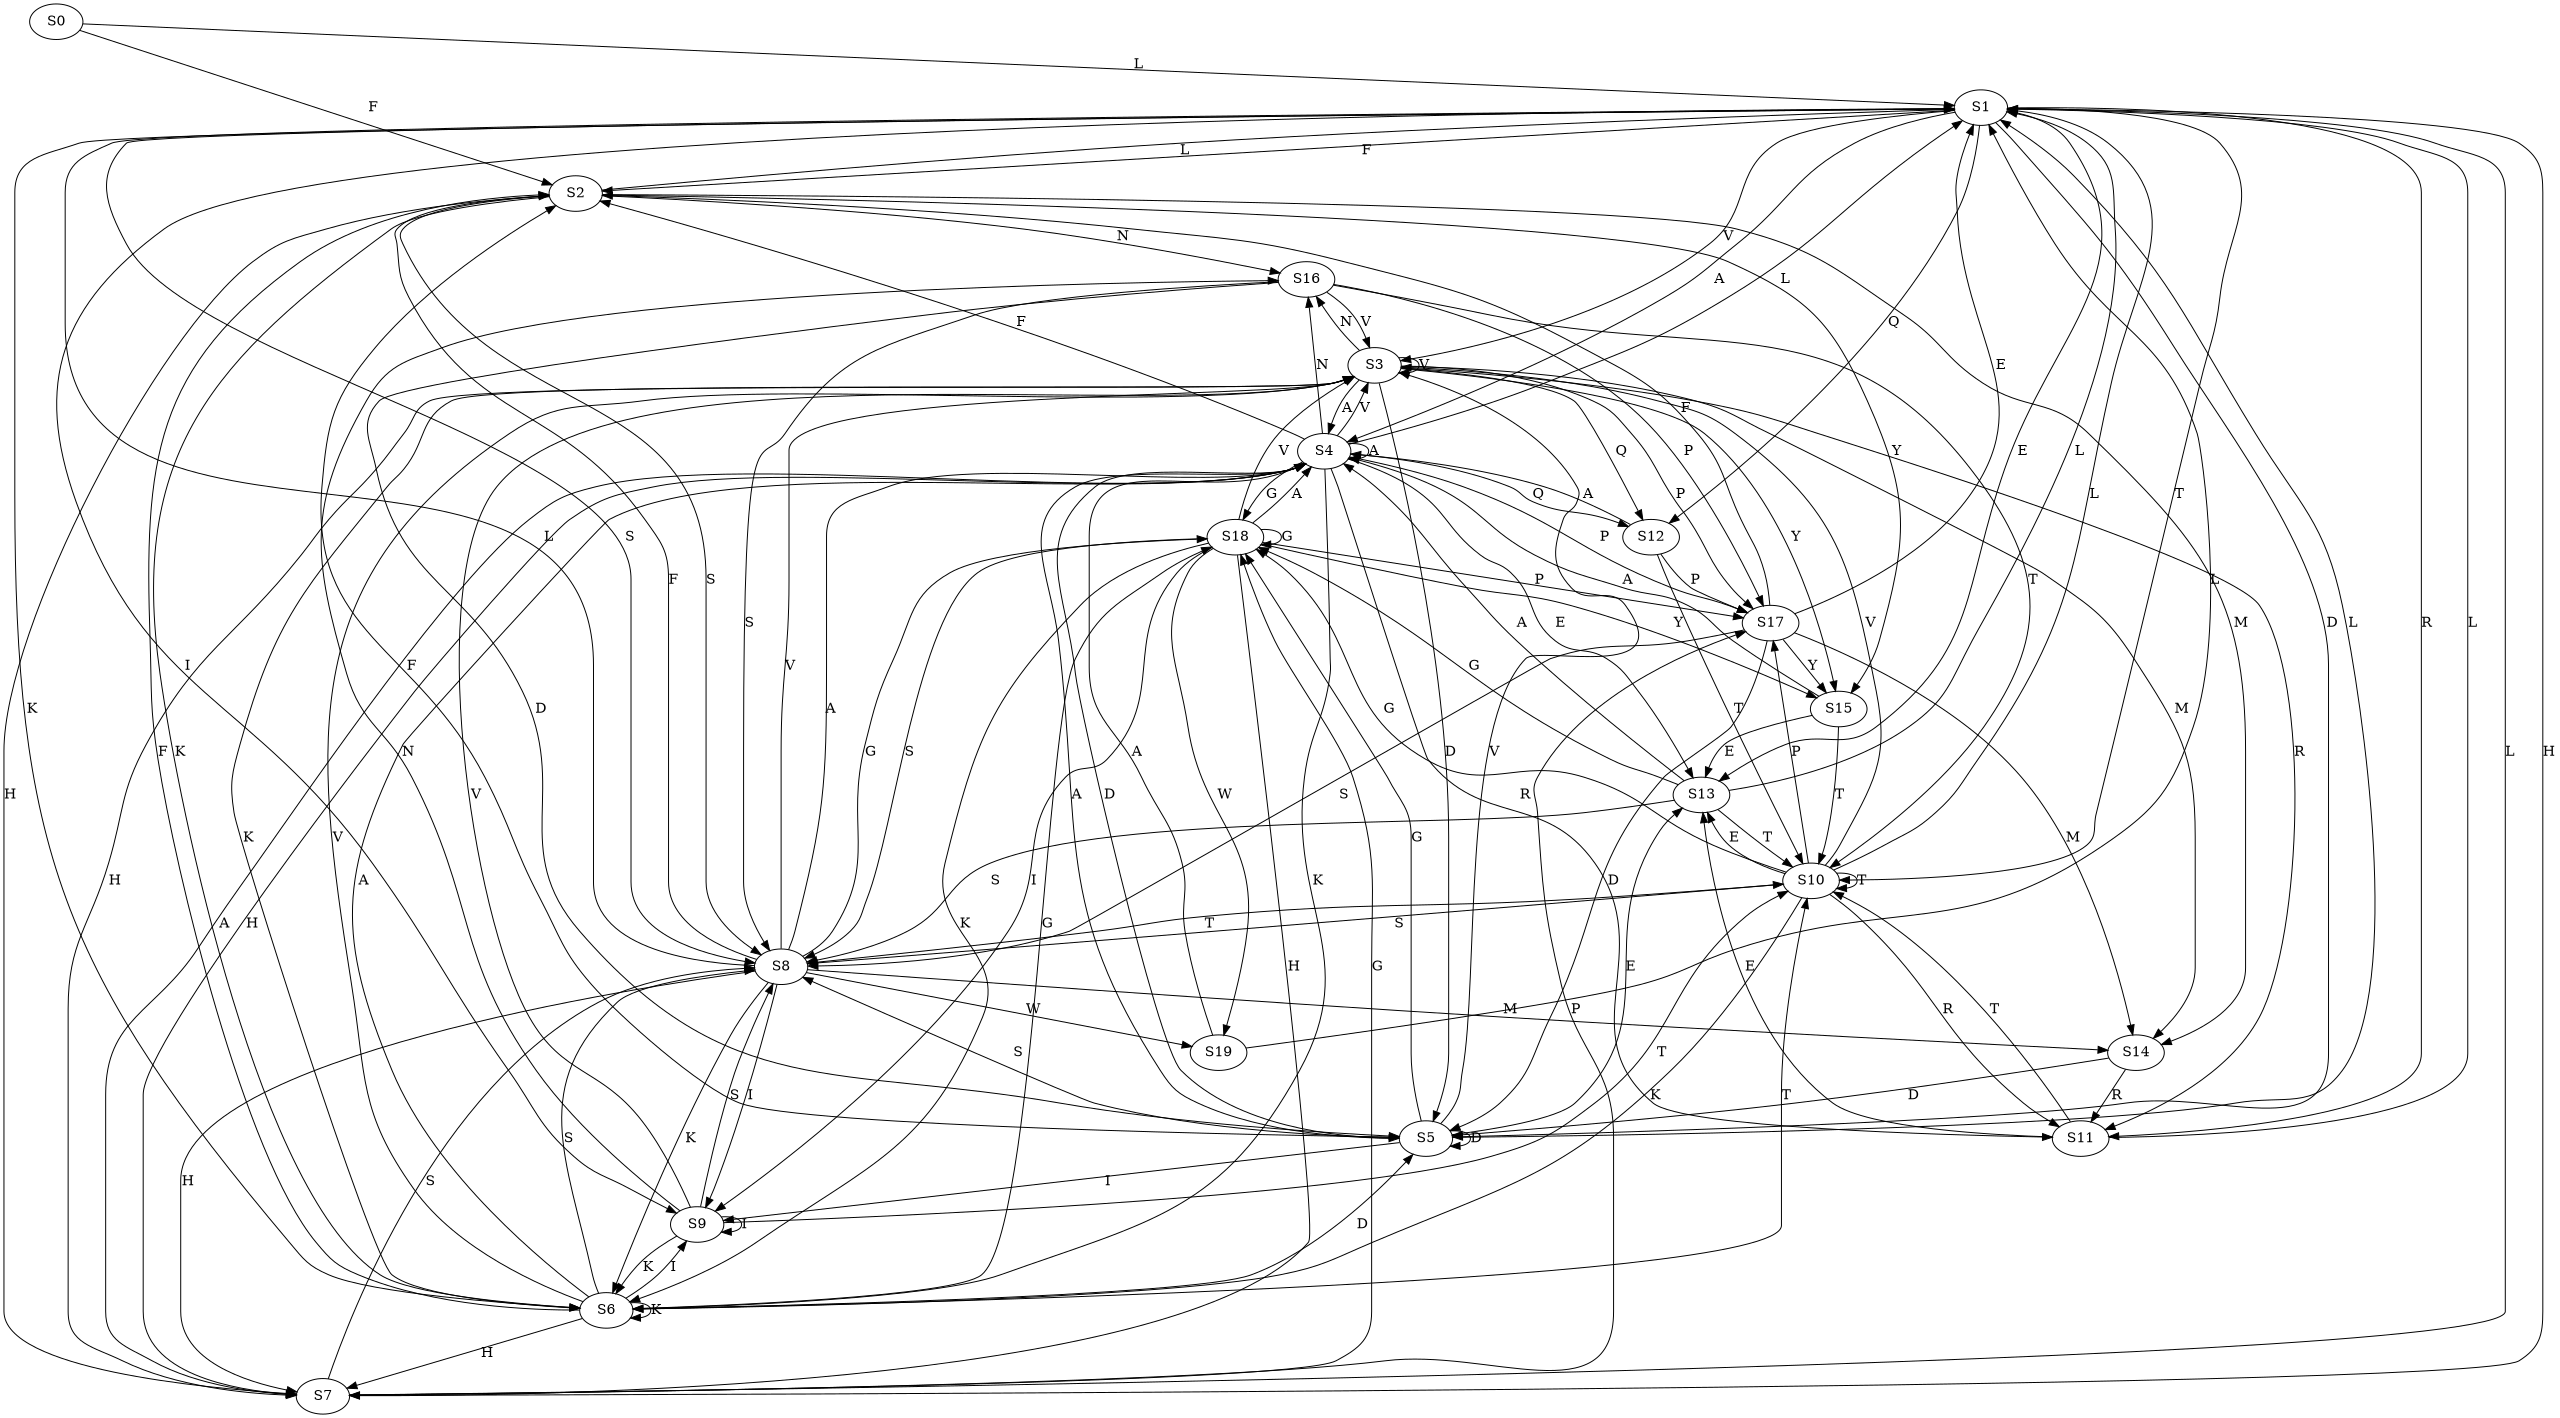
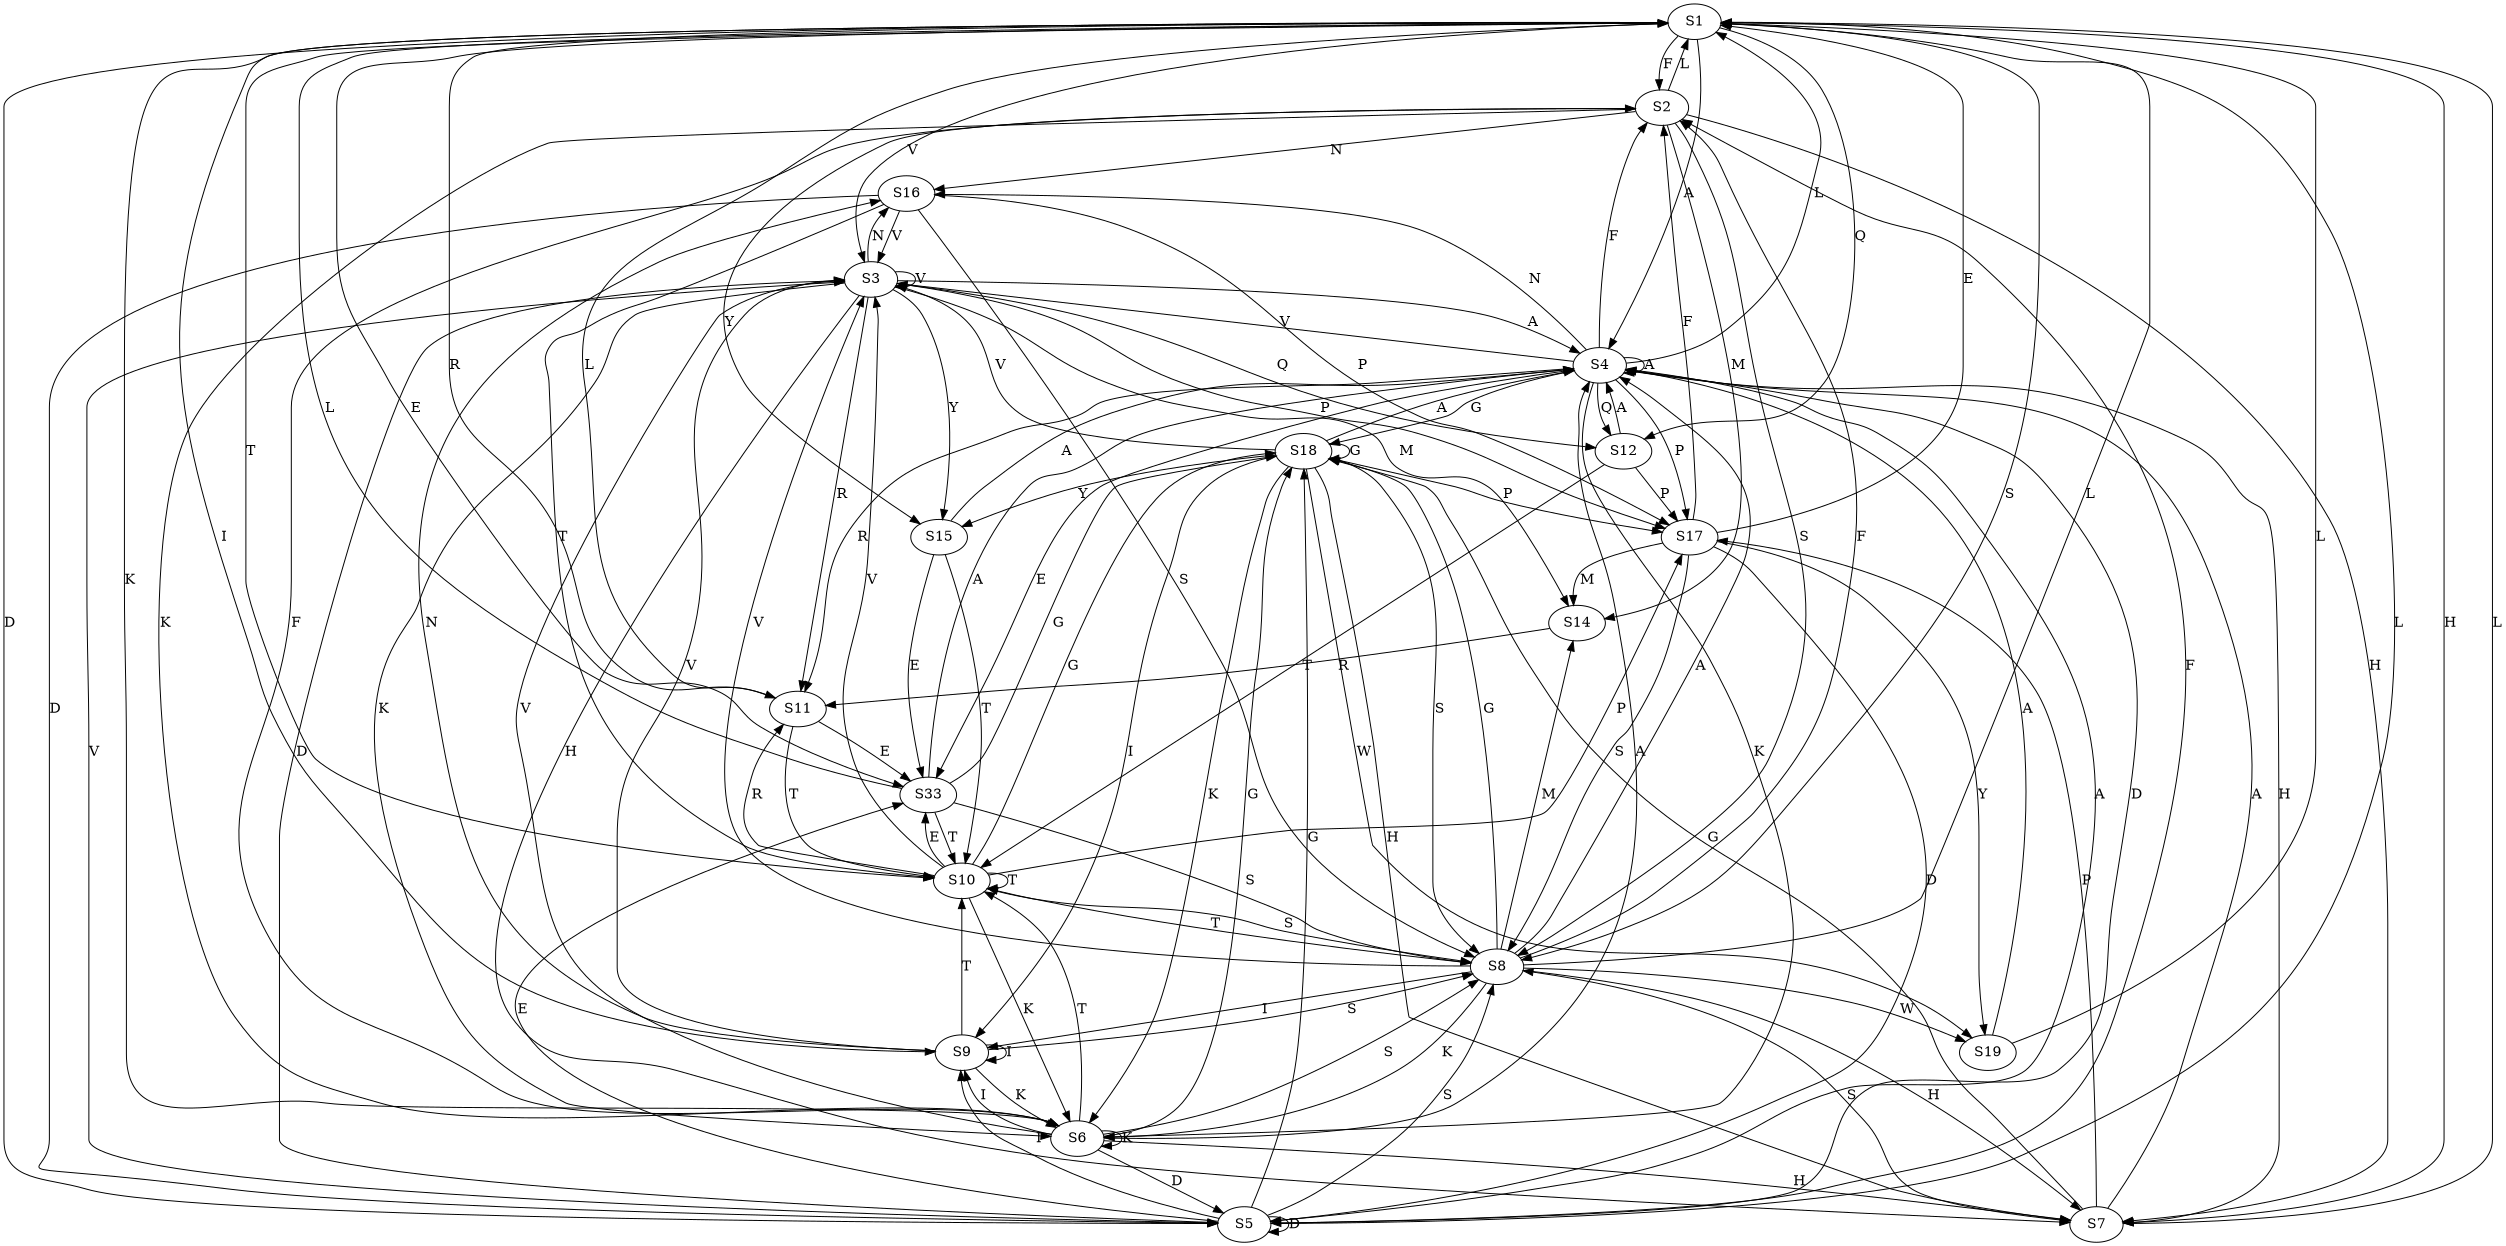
(56, 22) -> none
(2088, 497) -> none
(1801, 662) -> (1960, 715)
(1701, 795) -> (928, 795)
(1803, 1102) -> none
